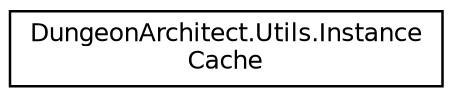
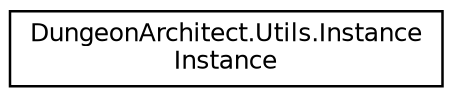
(226, 49) -> (226, 49)
